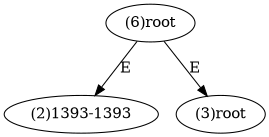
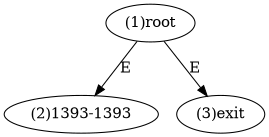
(150, 23) -> (150, 23)
(221, 114) -> (221, 114)
